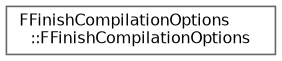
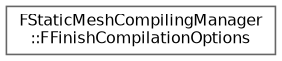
(141, 30) -> (141, 30)
